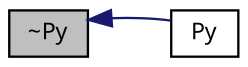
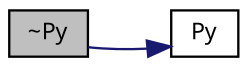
(141, 18) -> (118, 49)
